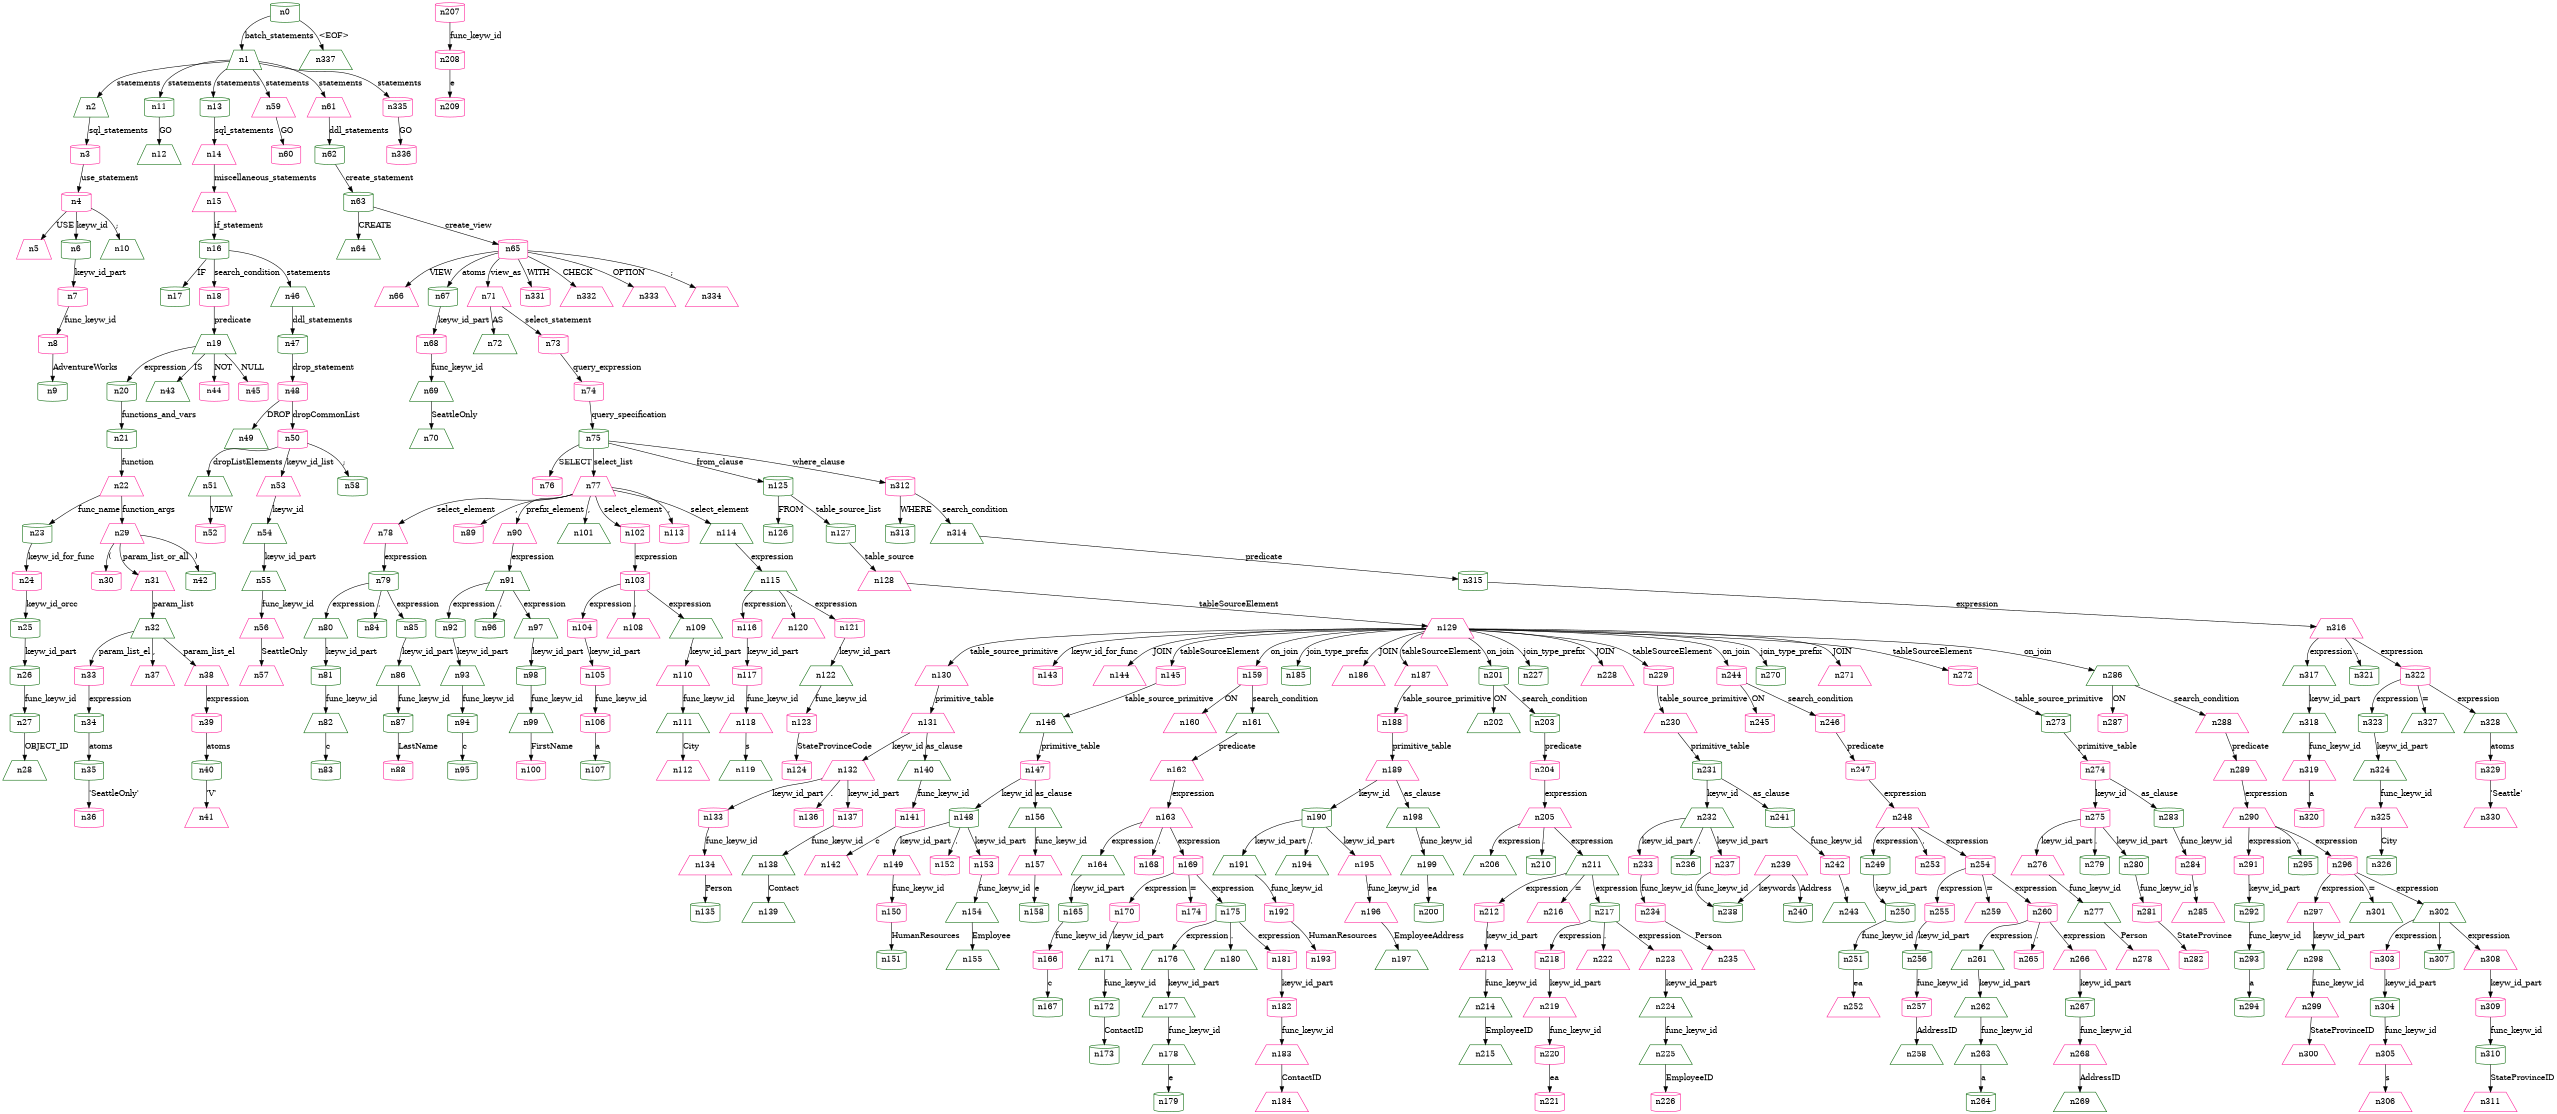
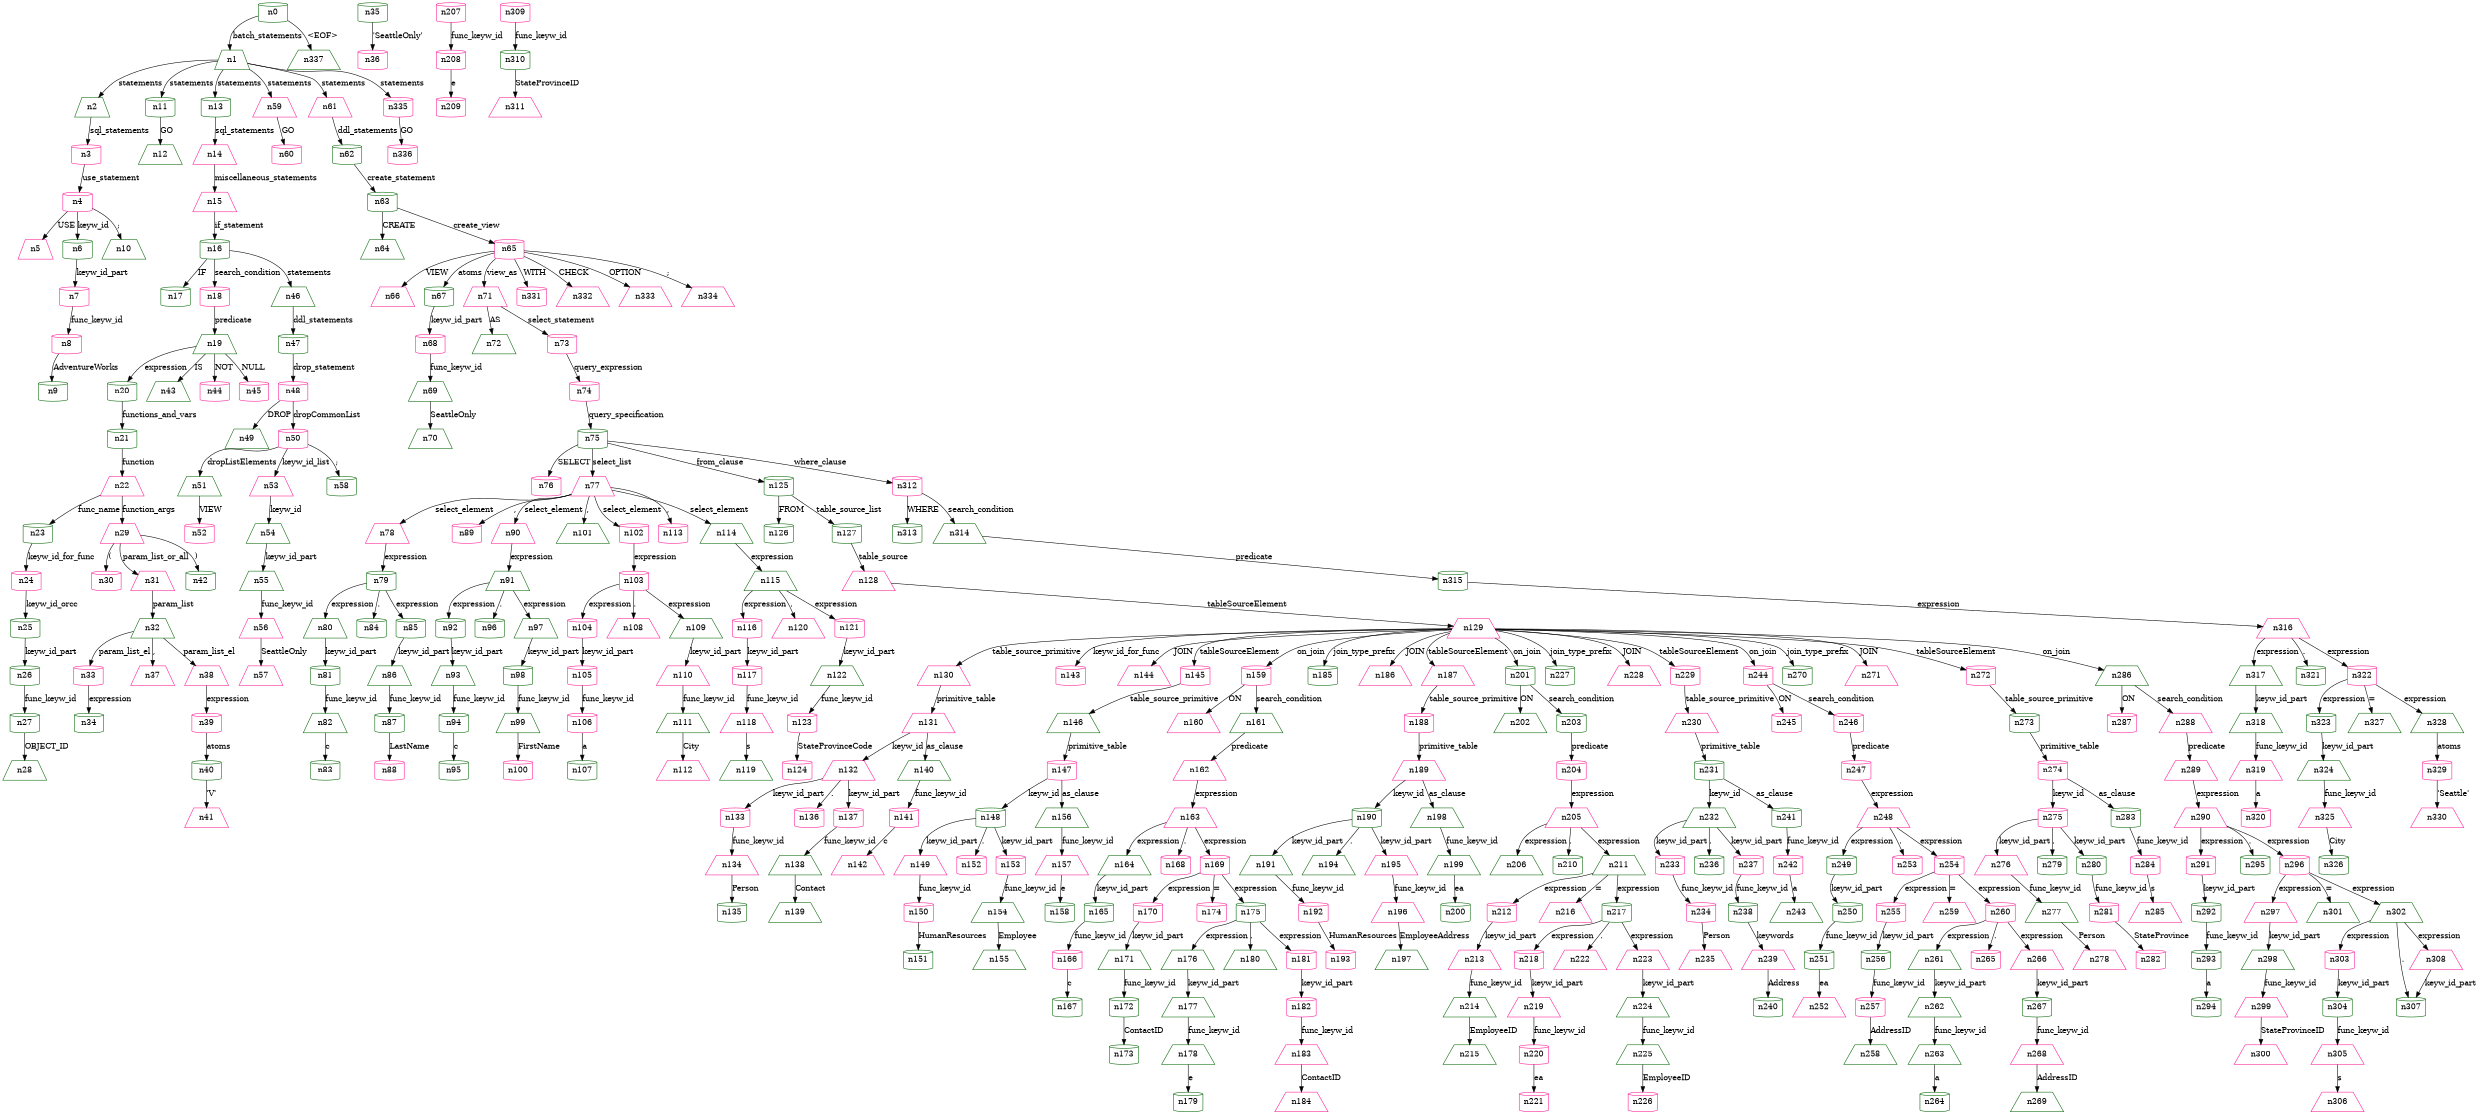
(555, 510) -> (554, 510)
(89, 744) -> none
(1756, 887) -> (1754, 934)
(2491, 981) -> (2425, 981)
